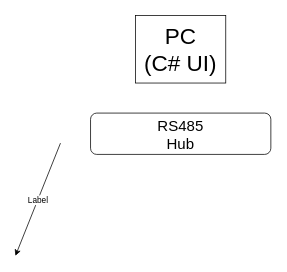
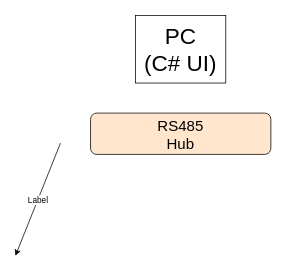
(180, 134) -> (180, 134)
